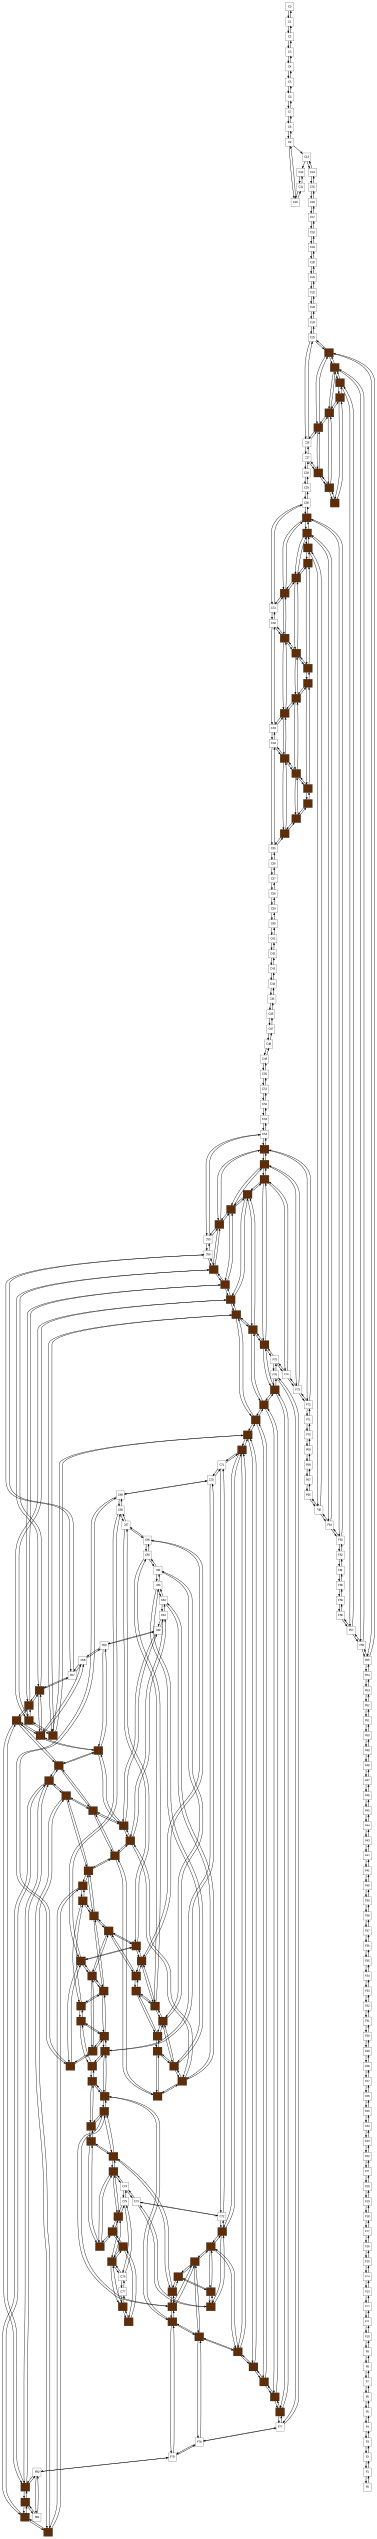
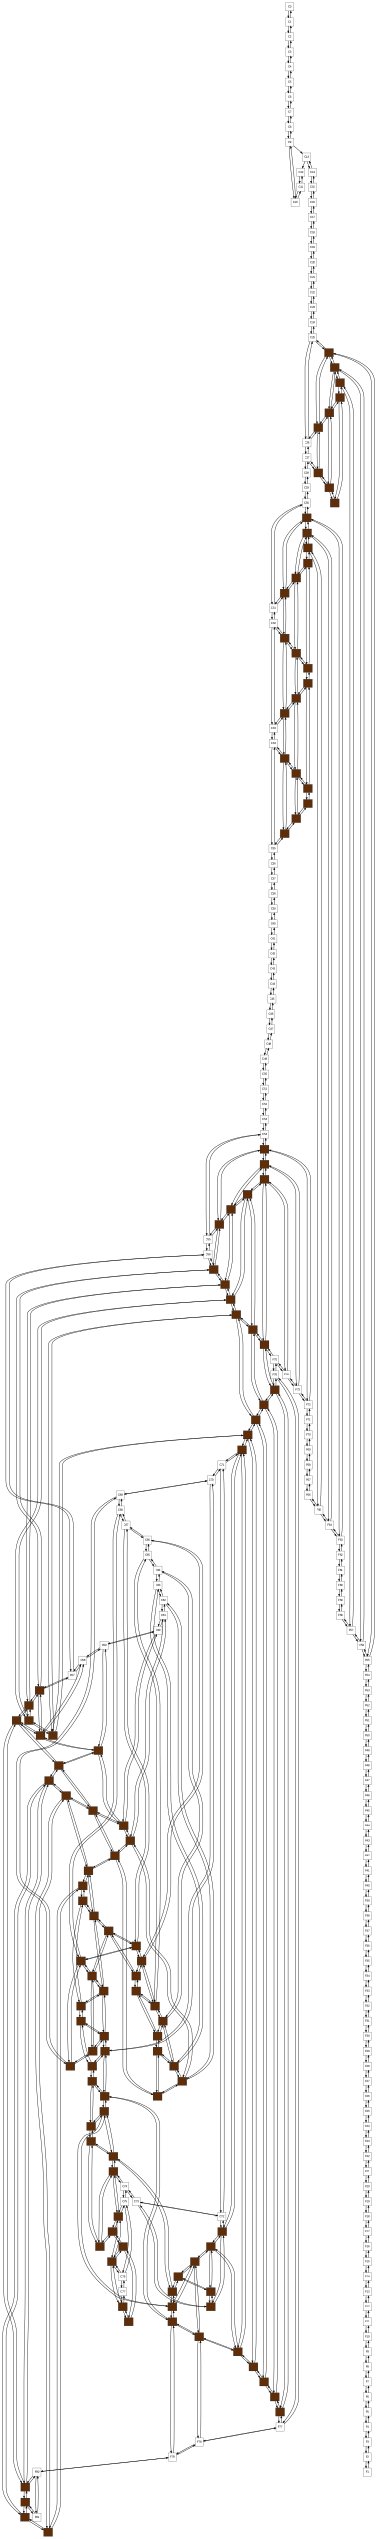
(367, 2487) -> none
